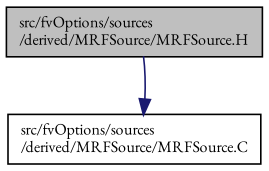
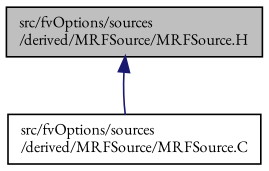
(145, 78) -> (124, 94)
